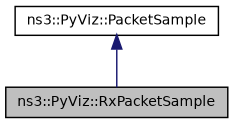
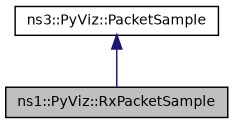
(117, 102) -> (117, 102)
